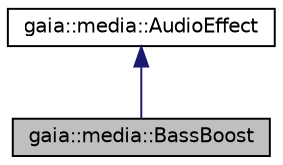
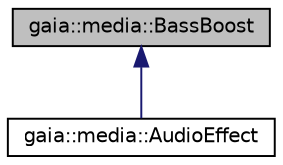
(141, 93) -> (141, 93)
